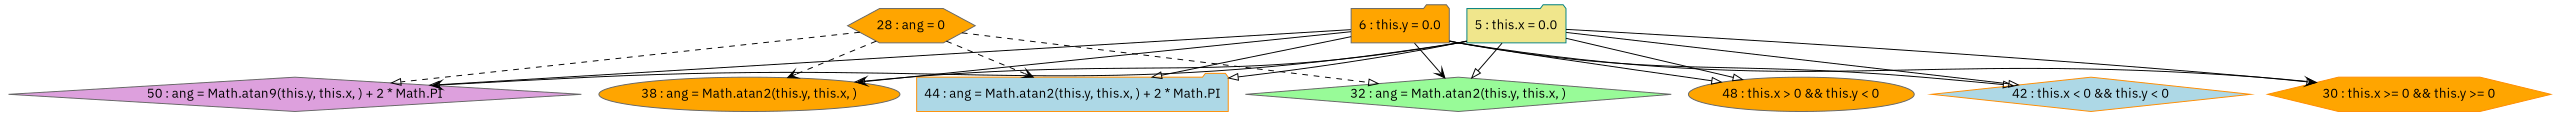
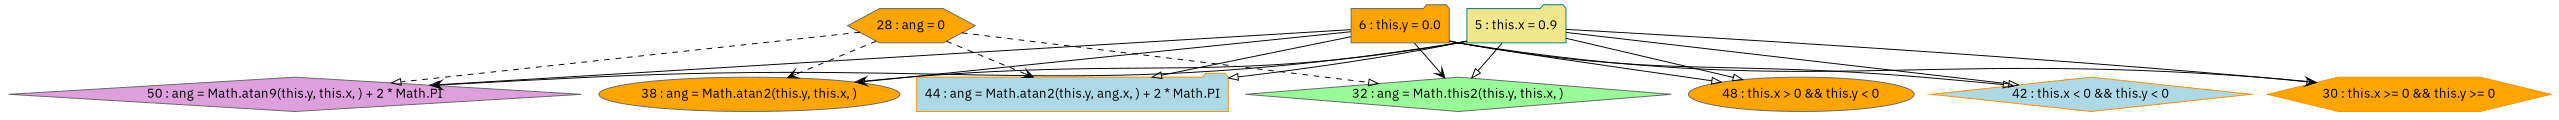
(1516, 26) -> (1516, 26)
(1072, 94) -> (1072, 94)
(1458, 94) -> (1458, 94)
